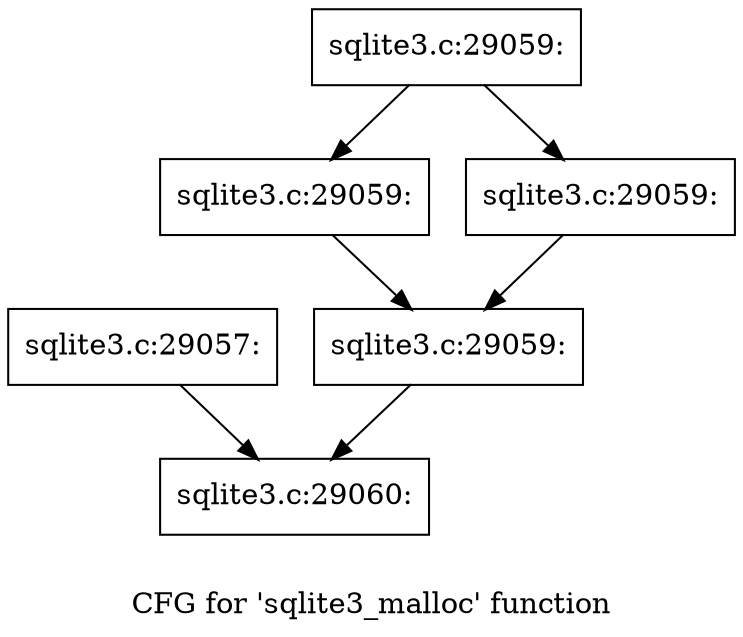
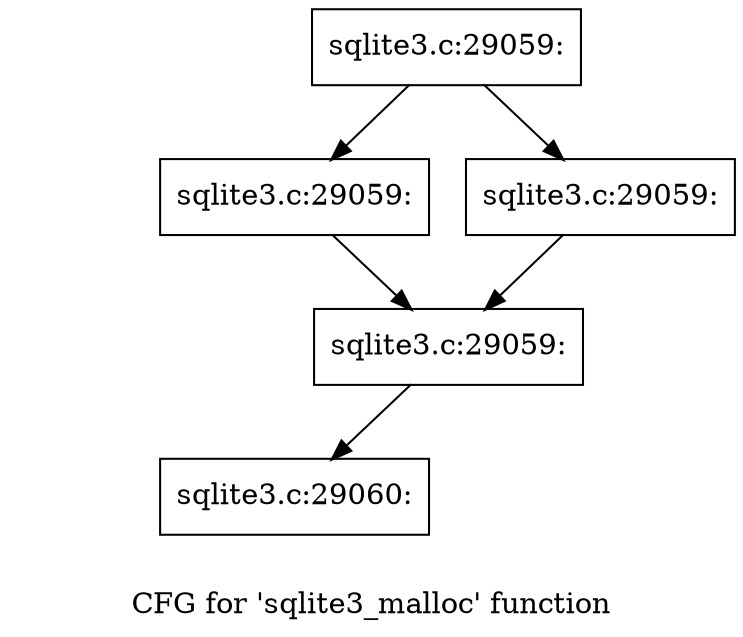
(143, 347) -> none
